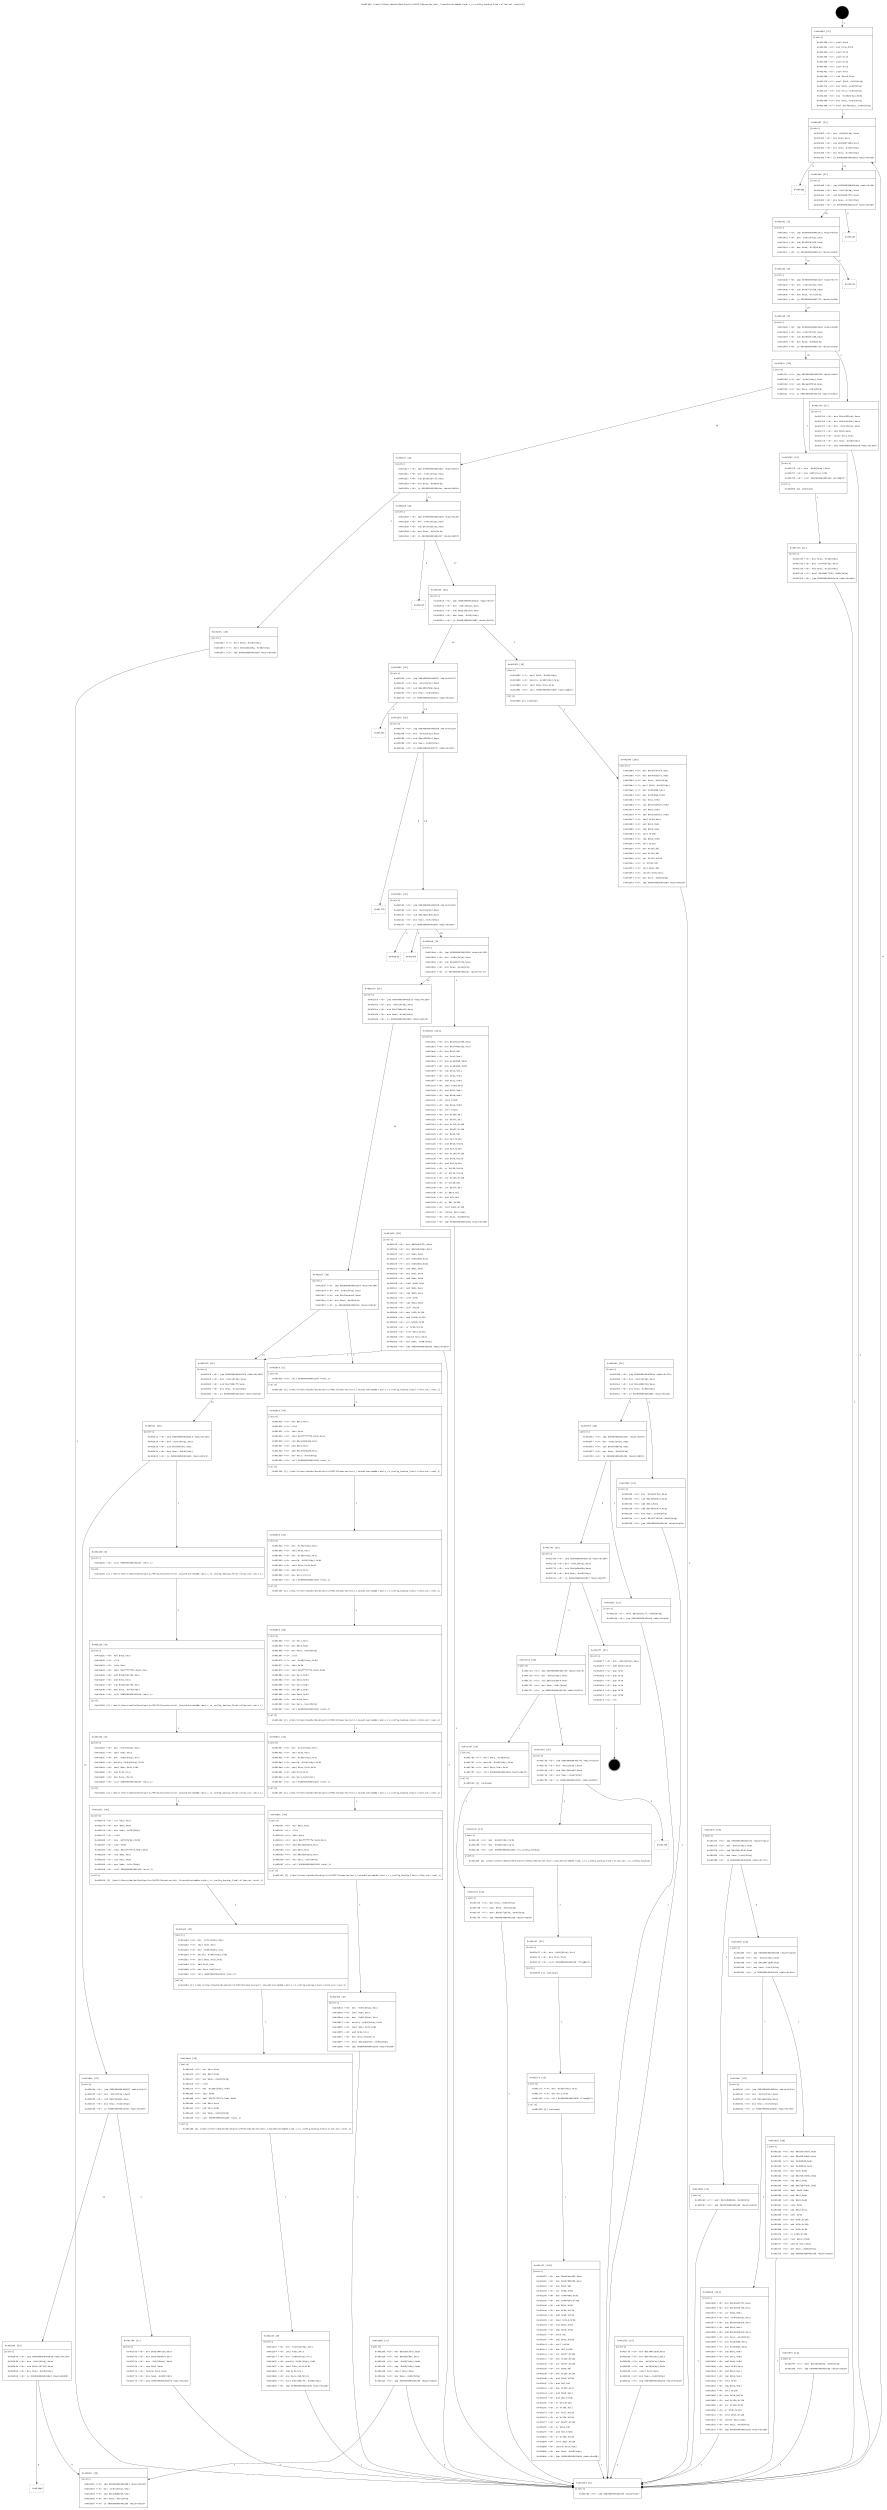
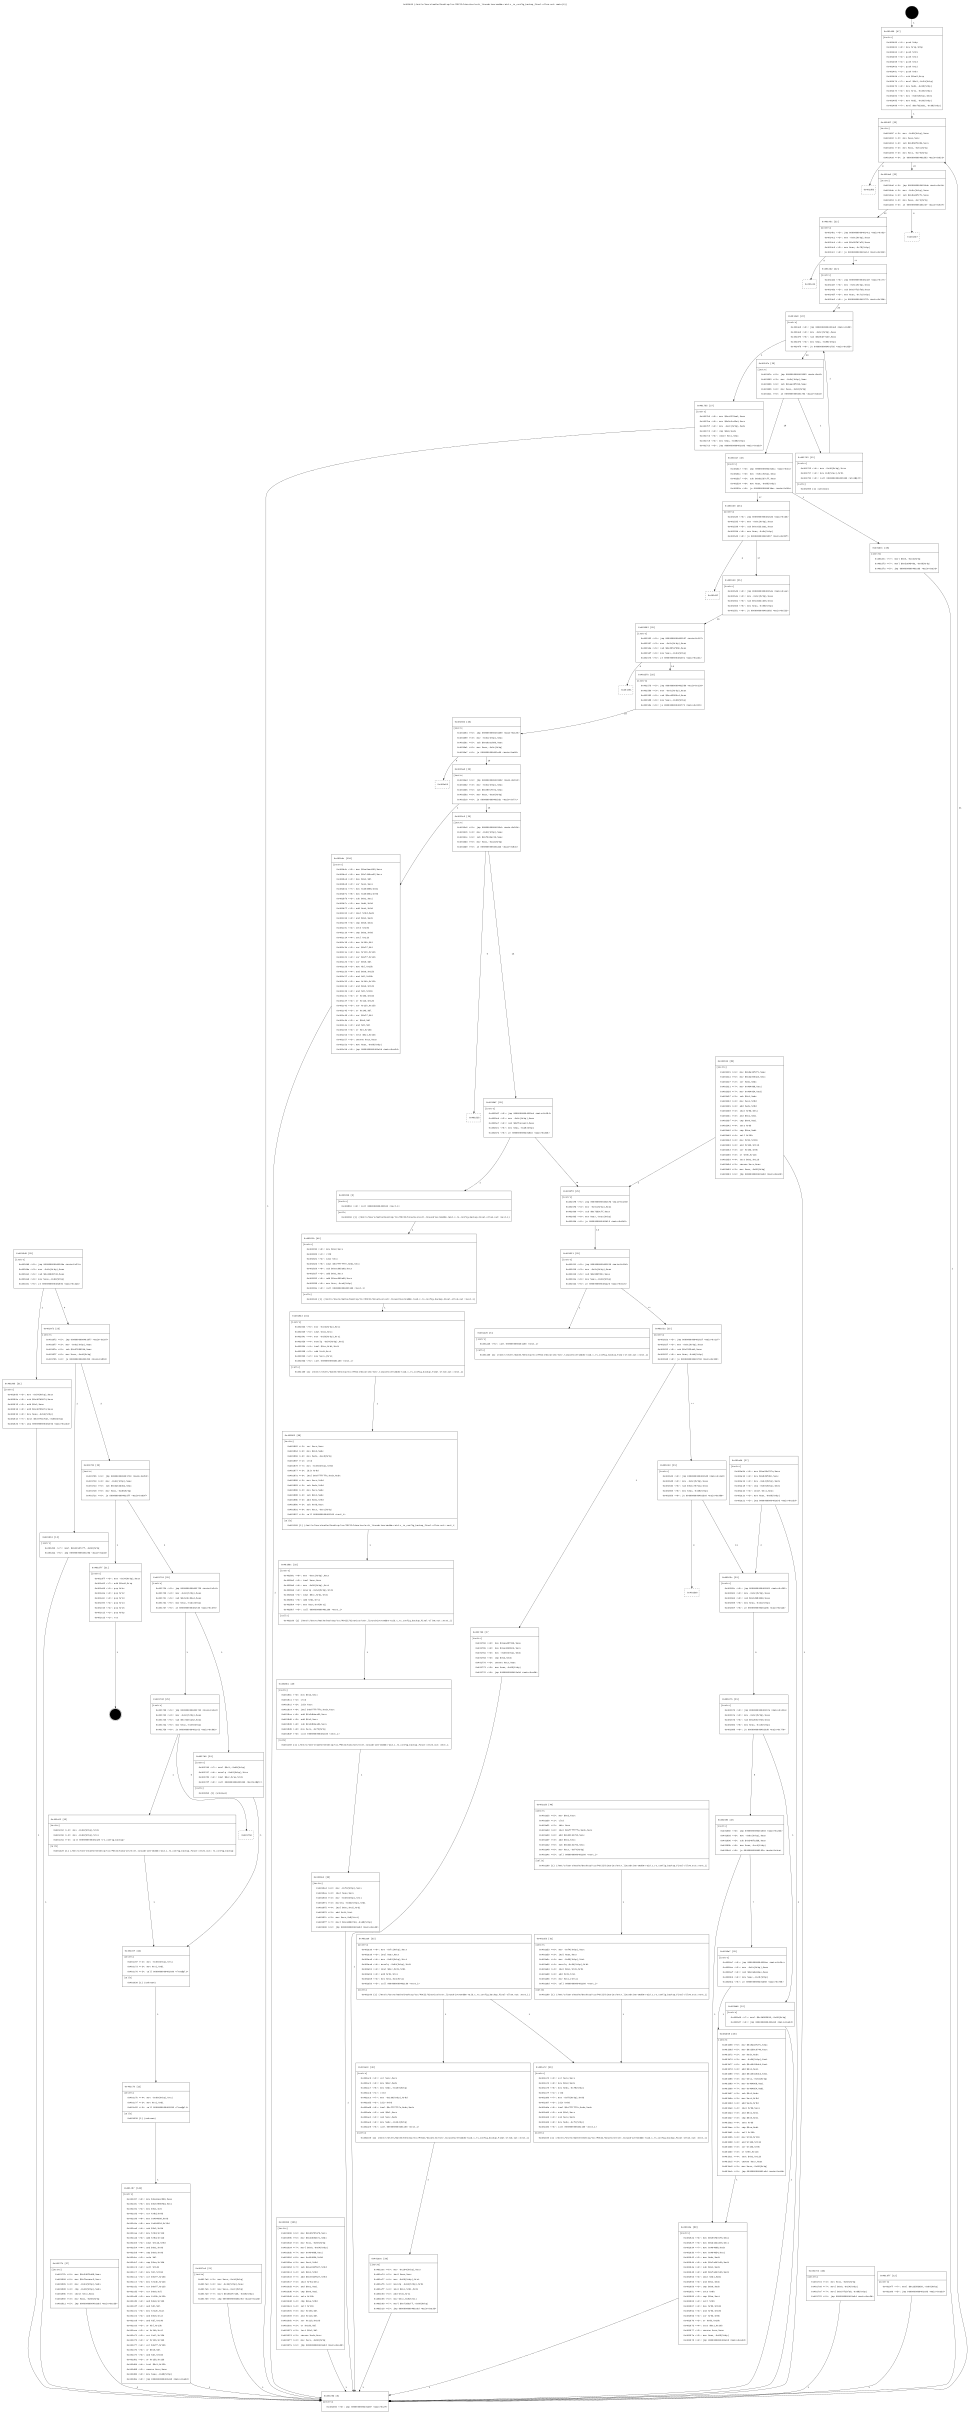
(818, 518) -> (828, 403)
(540, 683) -> none
(379, 909) -> none
(400, 940) -> (480, 981)
(177, 1608) -> none
none -> (754, 1653)
(457, 1836) -> (248, 1882)
(221, 1904) -> (532, 2030)
(689, 2471) -> (731, 2198)
